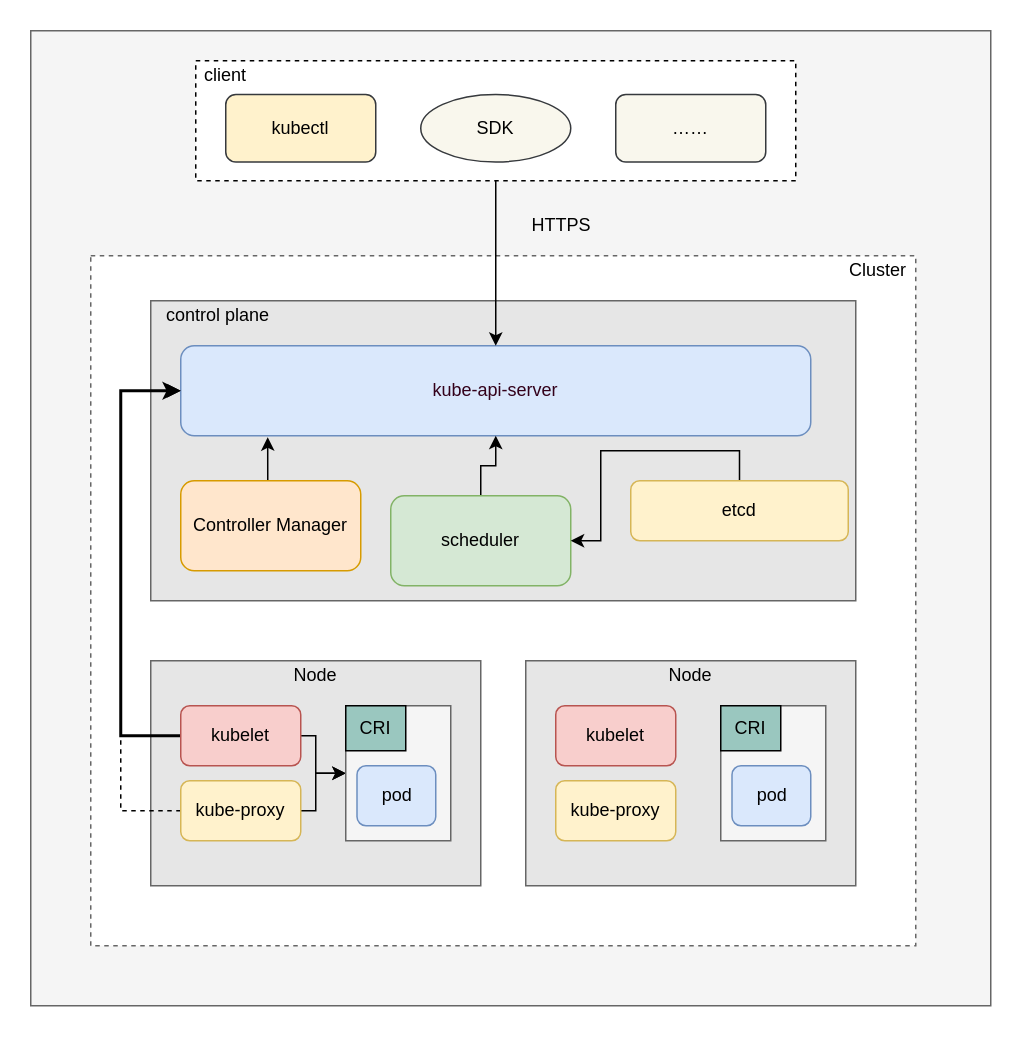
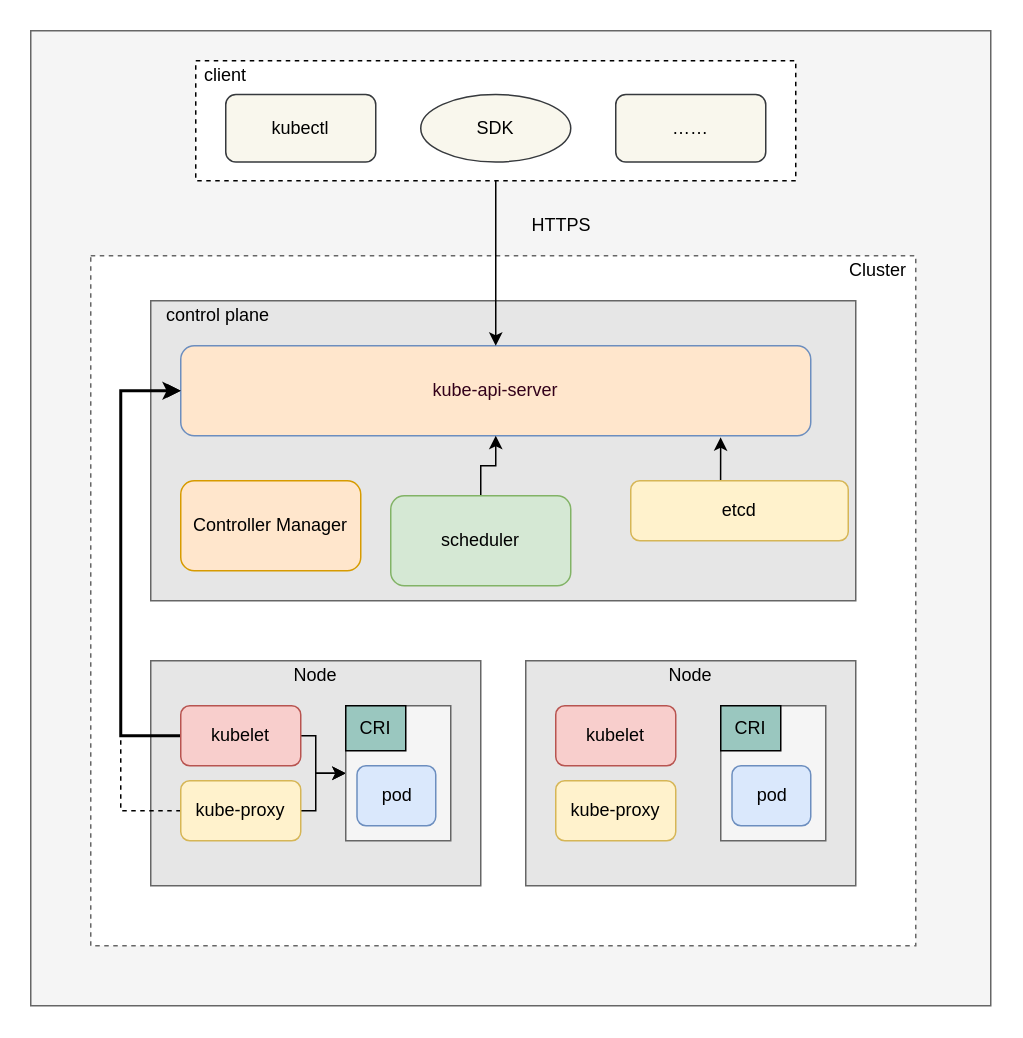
(301, 128) -> (301, 128)
(496, 391) -> (496, 391)
(630, 451) -> (721, 464)
(268, 464) -> none
